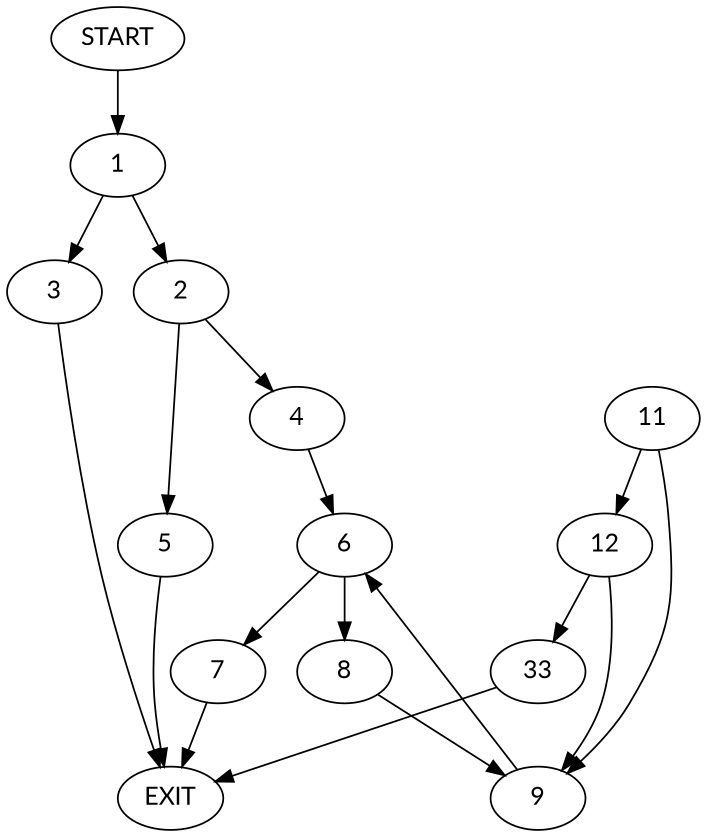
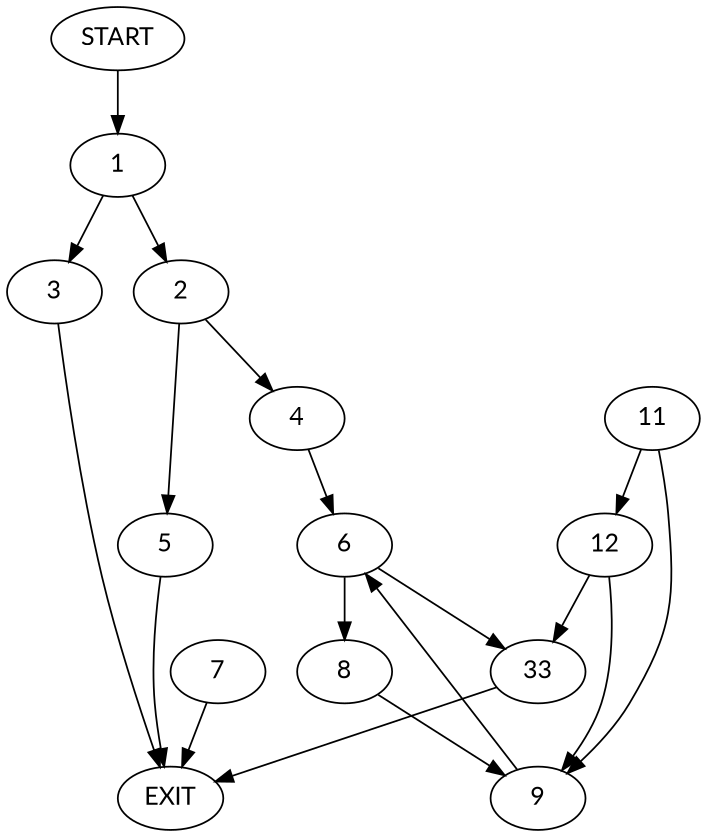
(288, 602) -> (434, 604)
